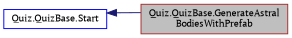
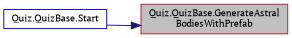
(129, 13) -> (119, 25)
